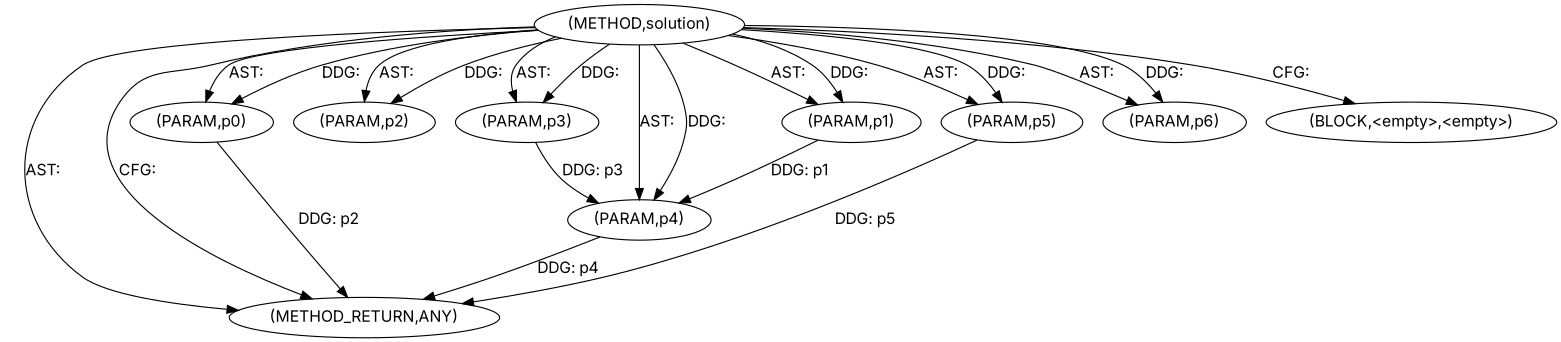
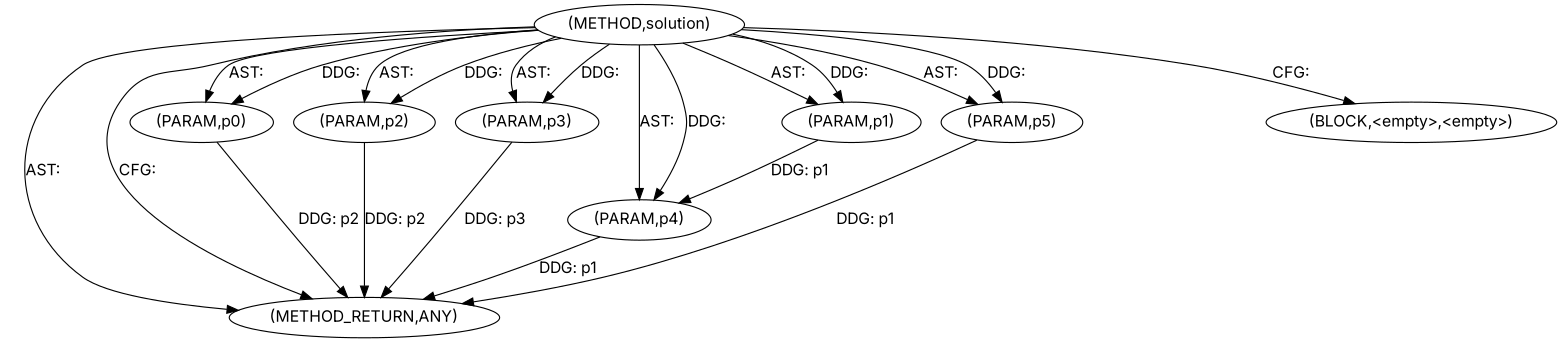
(1175, 122) -> none
(557, 175) -> (451, 216)
none -> (364, 214)
(866, 220) -> (866, 220)
(568, 269) -> (568, 269)
